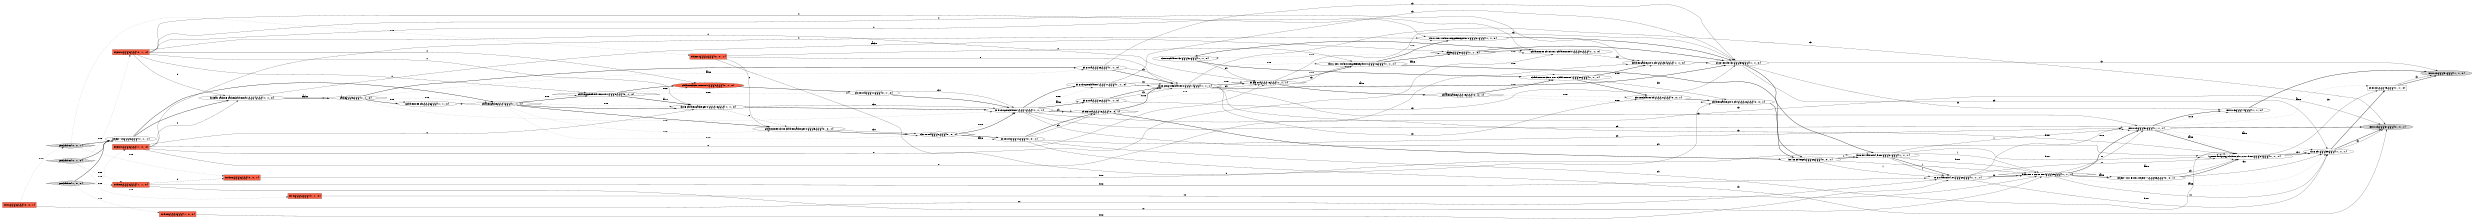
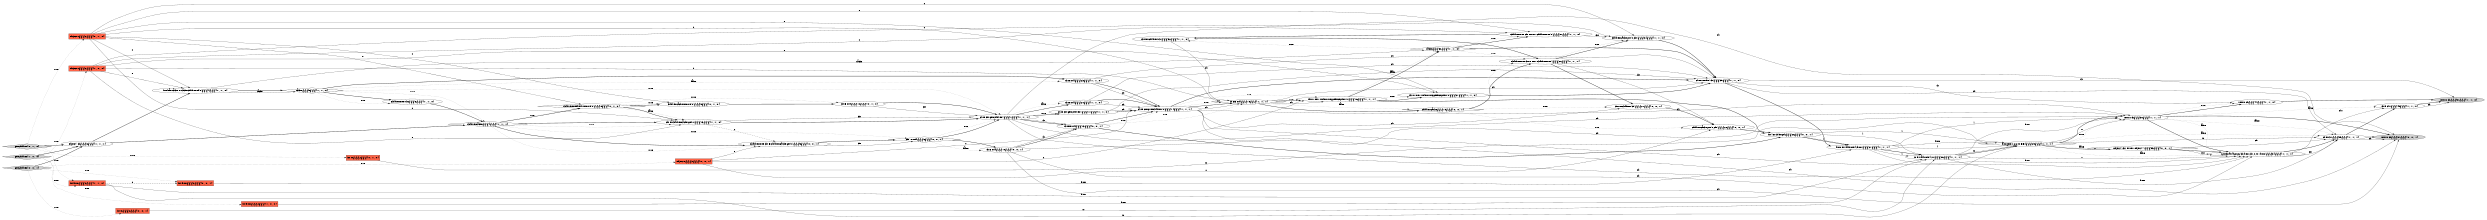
(708, 85) -> (694, 104)
(2387, 88) -> (2400, 106)
(1101, 112) -> (1083, 126)
(35, 170) -> (63, 212)
(2146, 178) -> (2142, 148)
